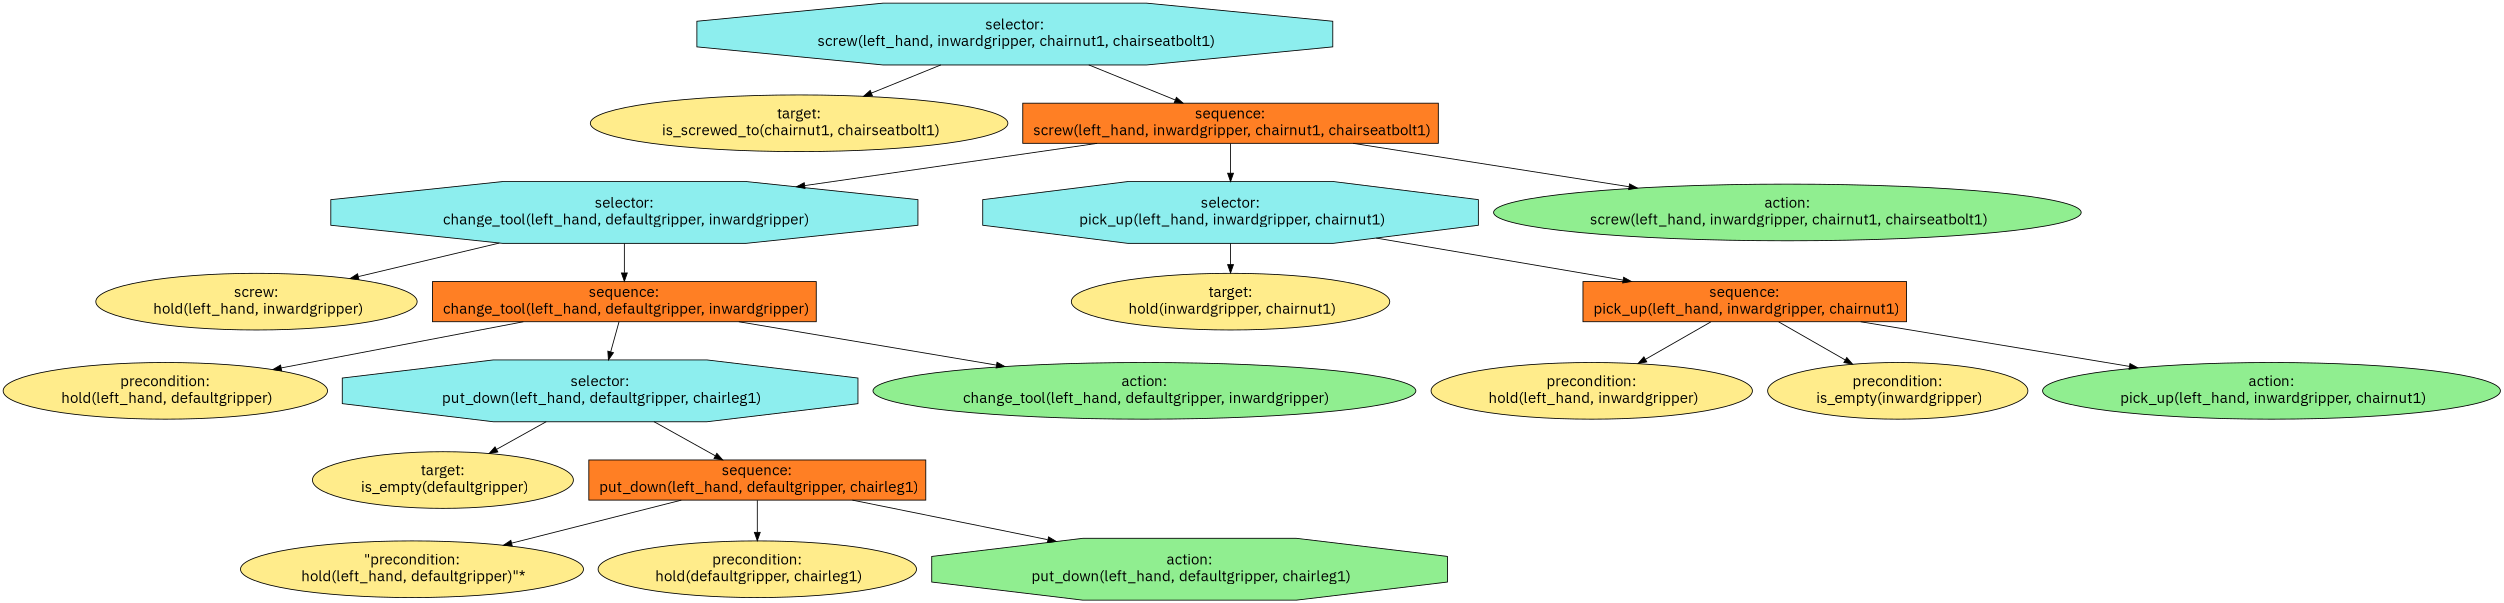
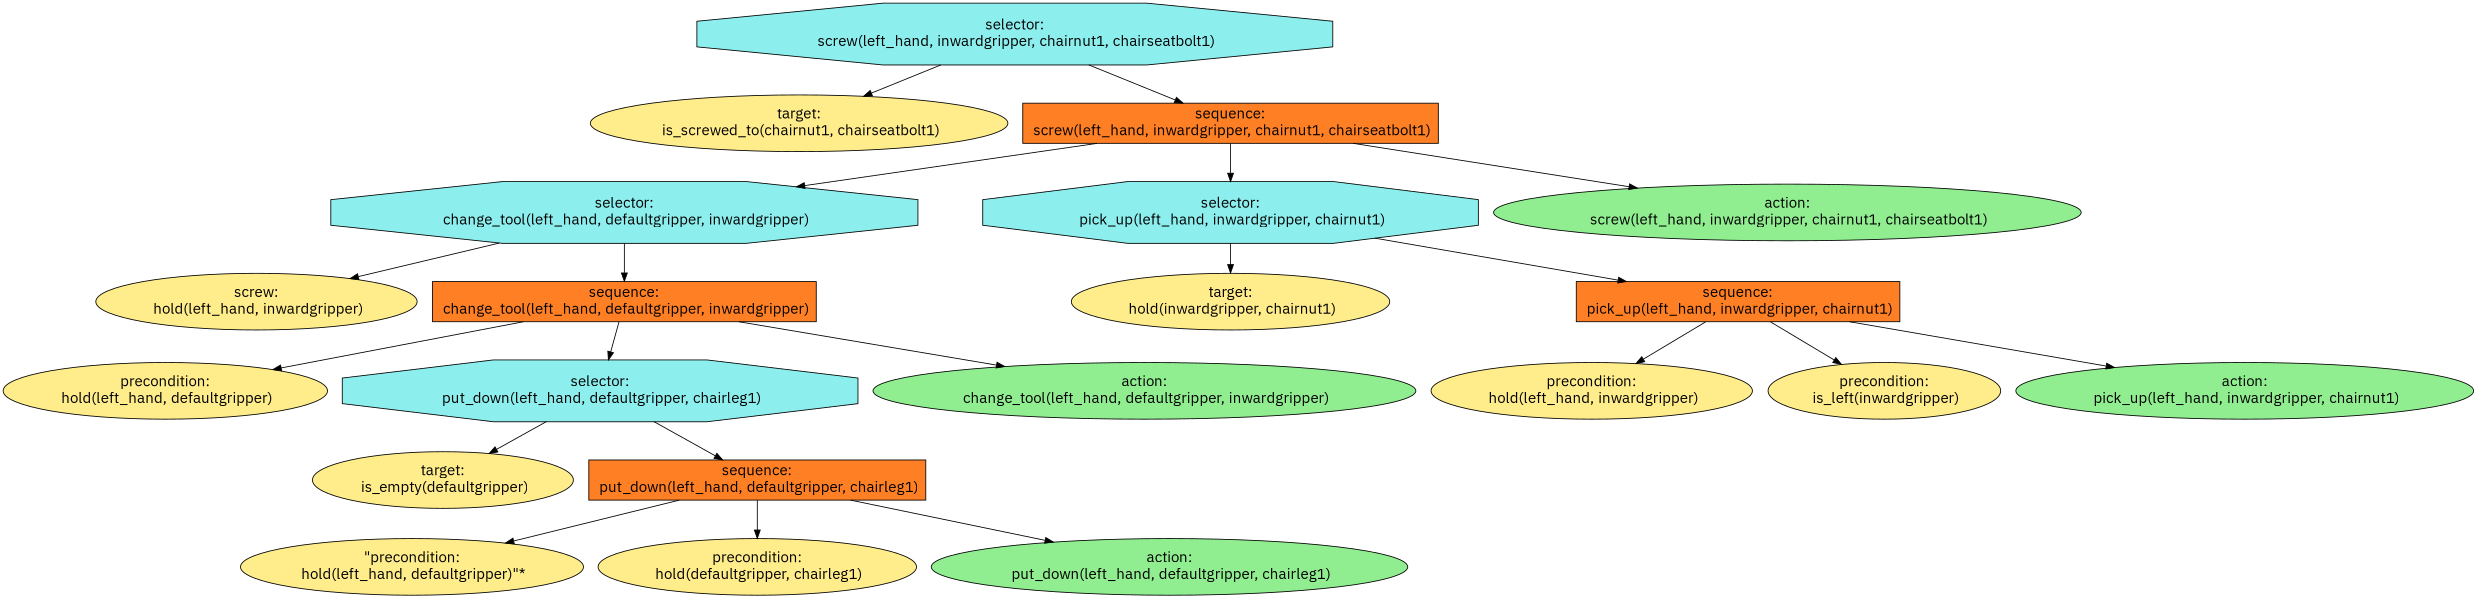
(1898, 391) -> (1884, 391)
(1190, 569) -> (1169, 567)
